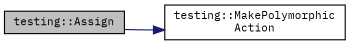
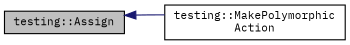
(139, 30) -> (150, 15)
